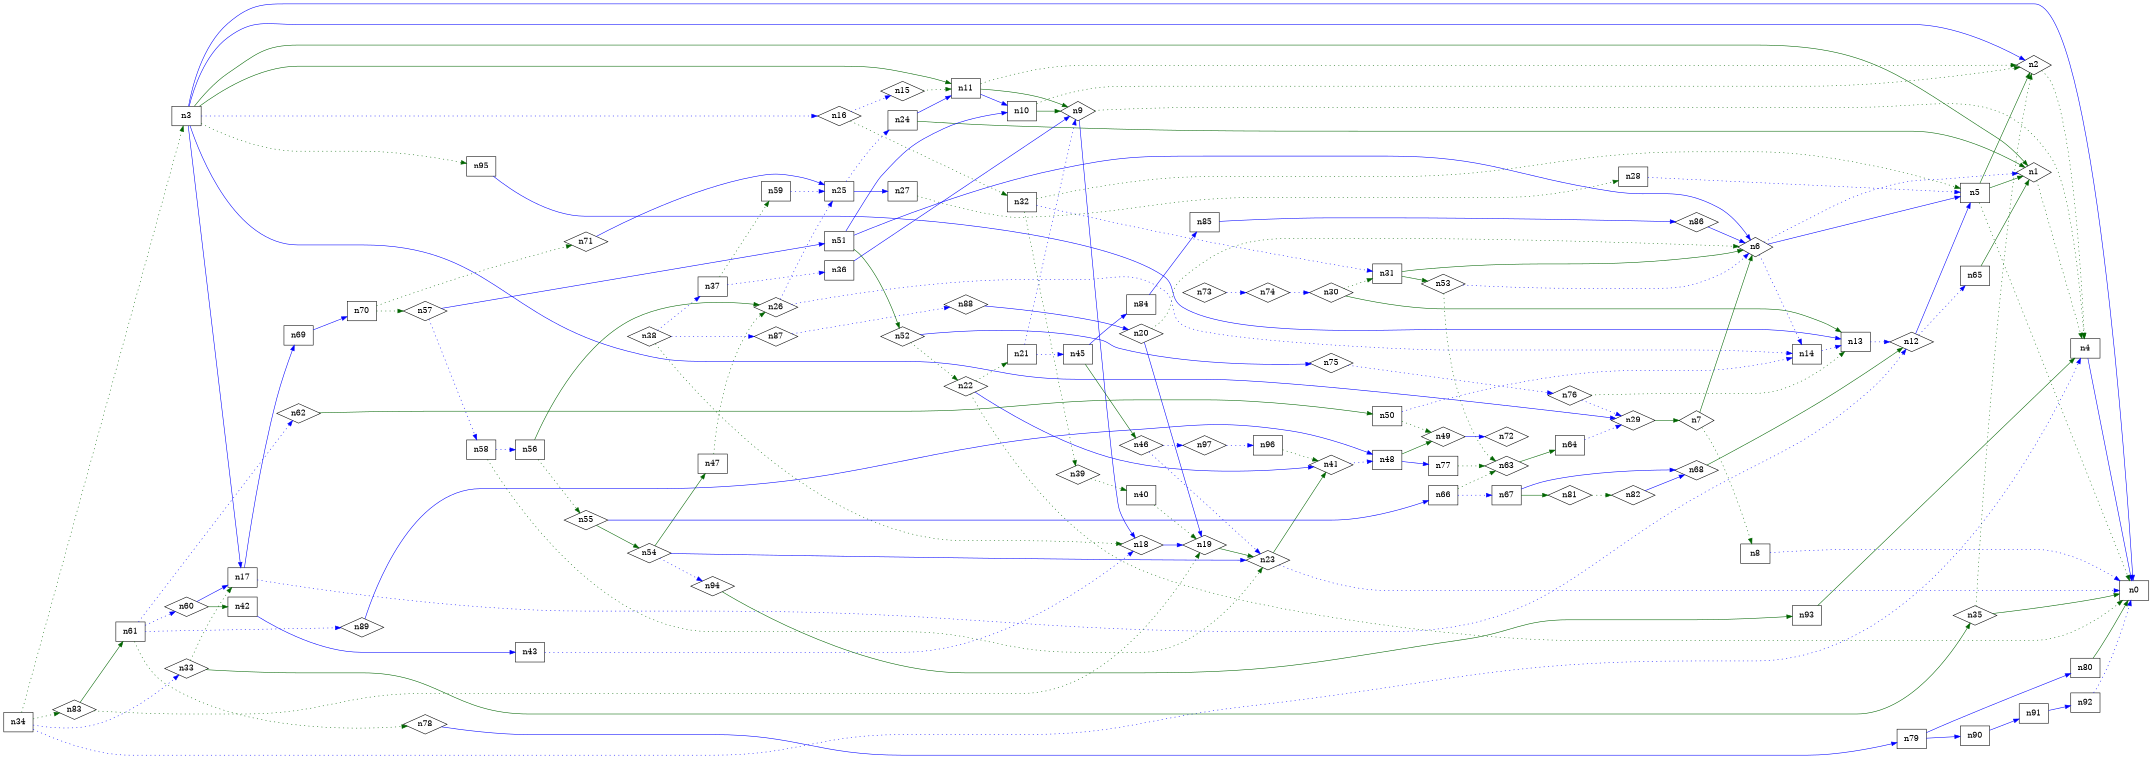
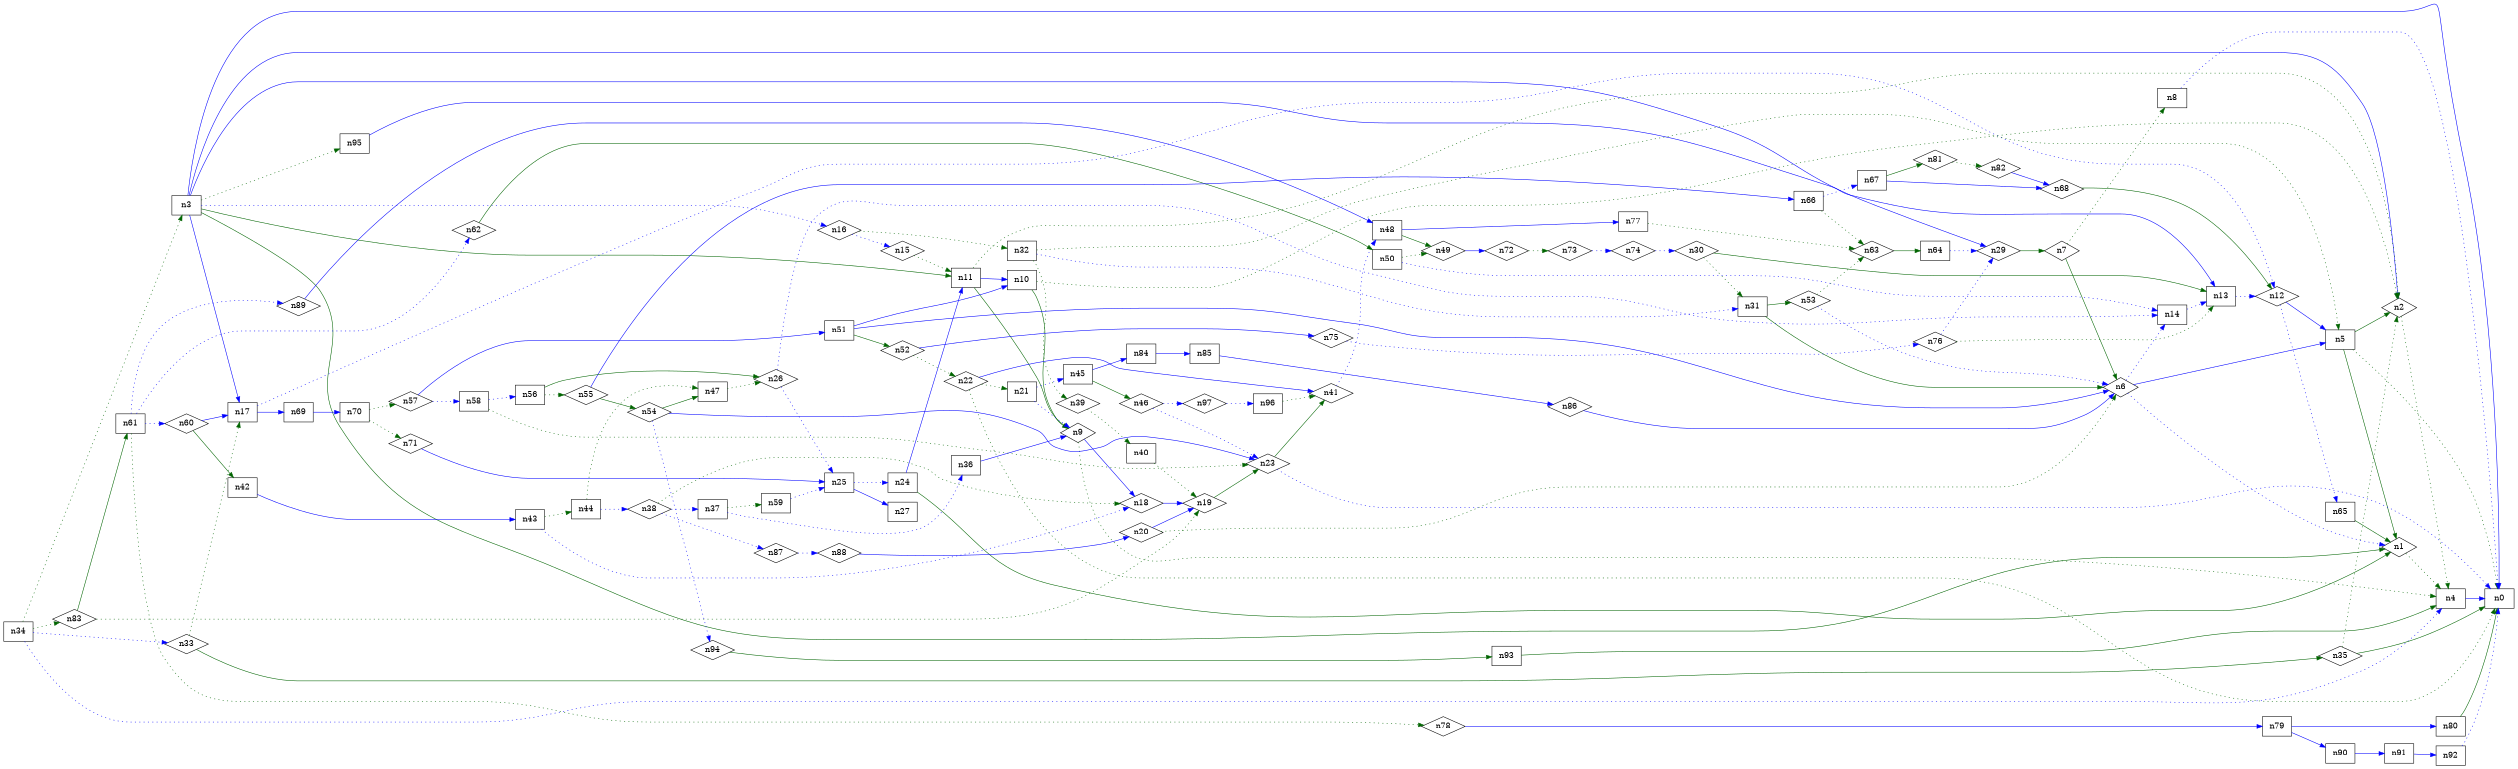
(1633, 177) -> none
none -> (1535, 251)
none -> (586, 509)
